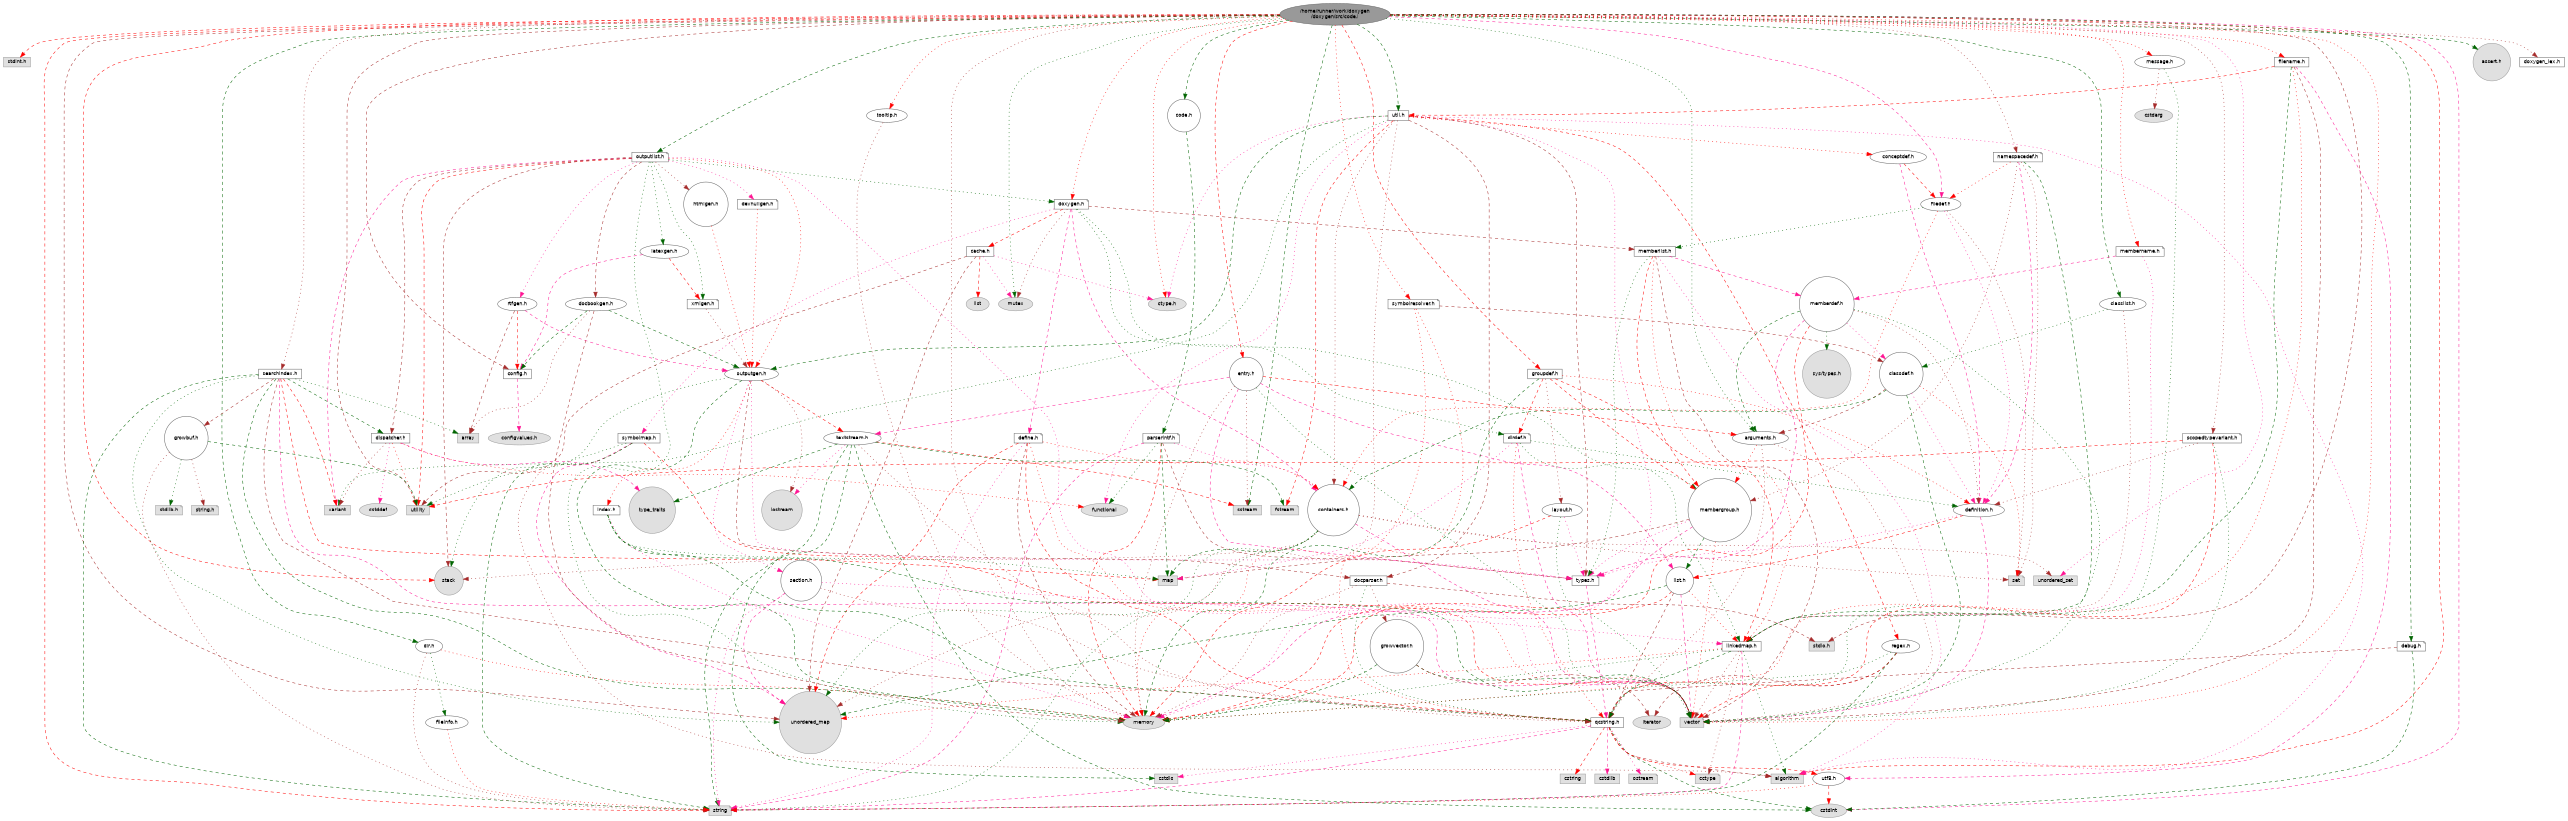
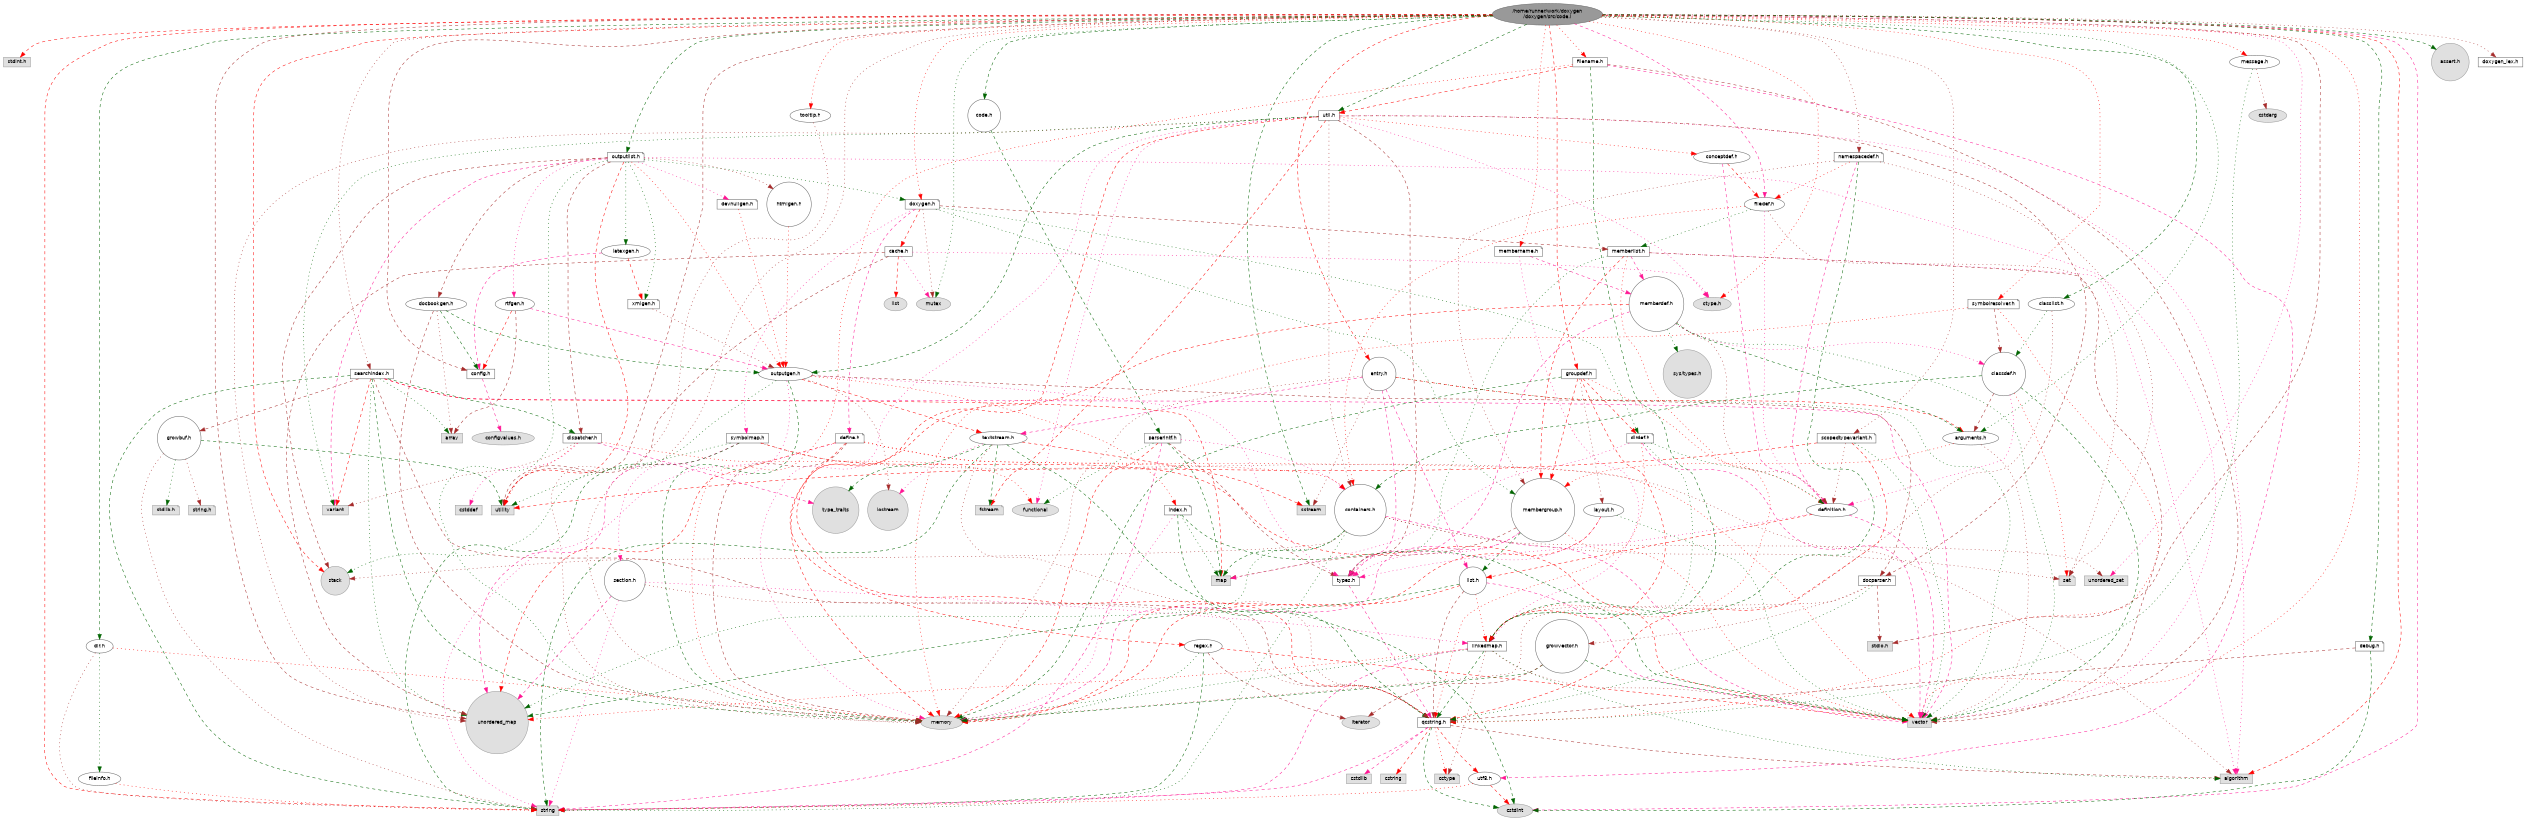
(1152, 380) -> none
(378, 510) -> (469, 510)
(1727, 599) -> none
(1166, 779) -> none
(1643, 779) -> none
